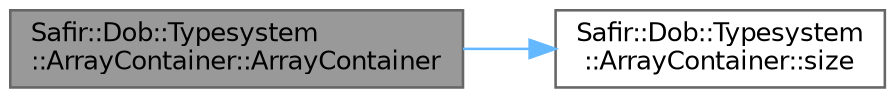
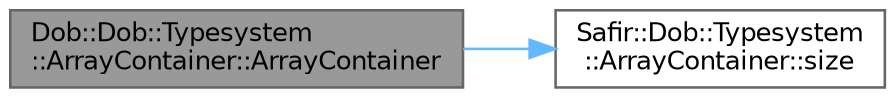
(237, 49) -> (237, 49)
